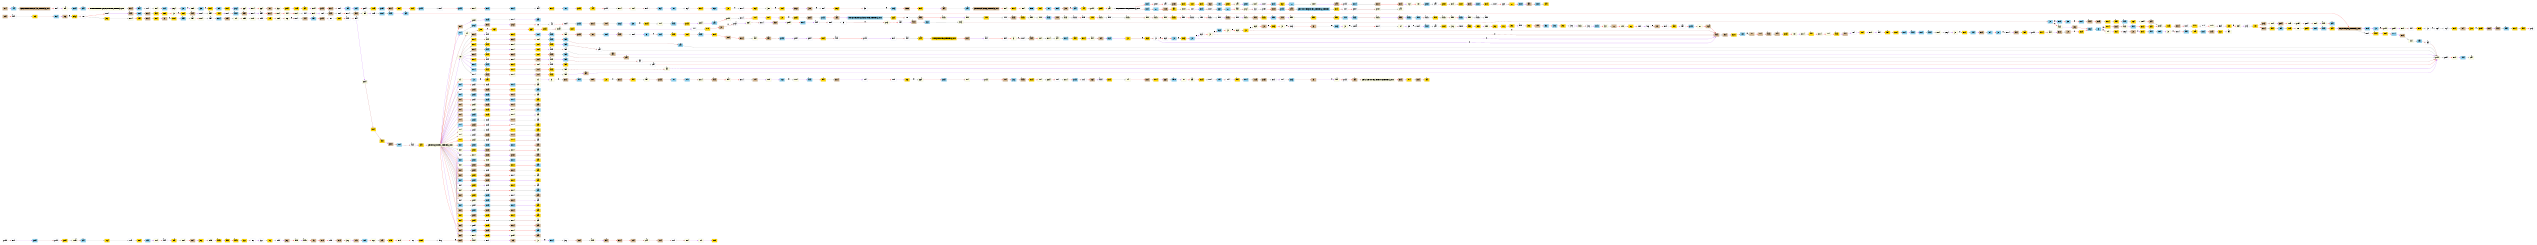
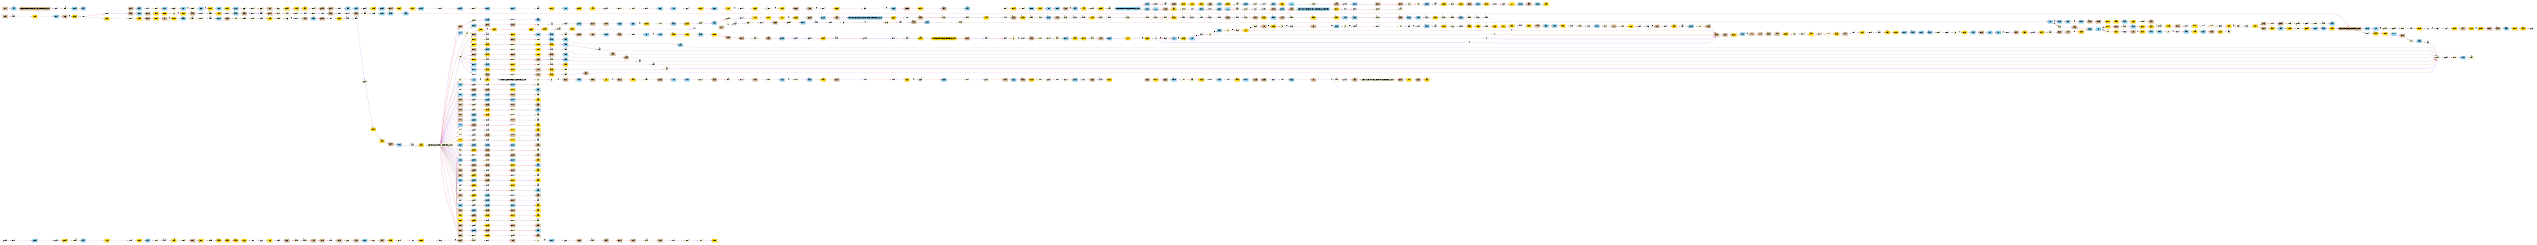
(107, 9) -> none
(986, 9) -> none
(1128, 9) -> (1128, 9)
(708, 29) -> none
none -> (513, 80)
(1128, 80) -> none
